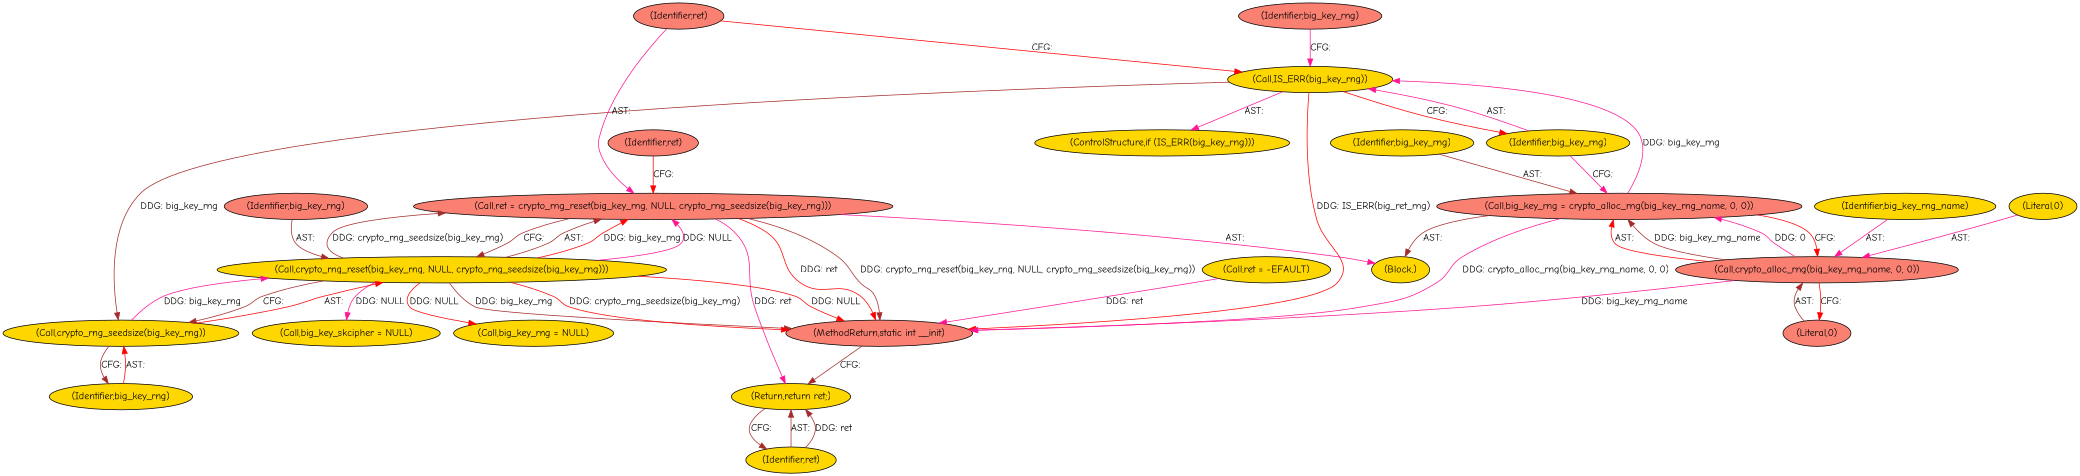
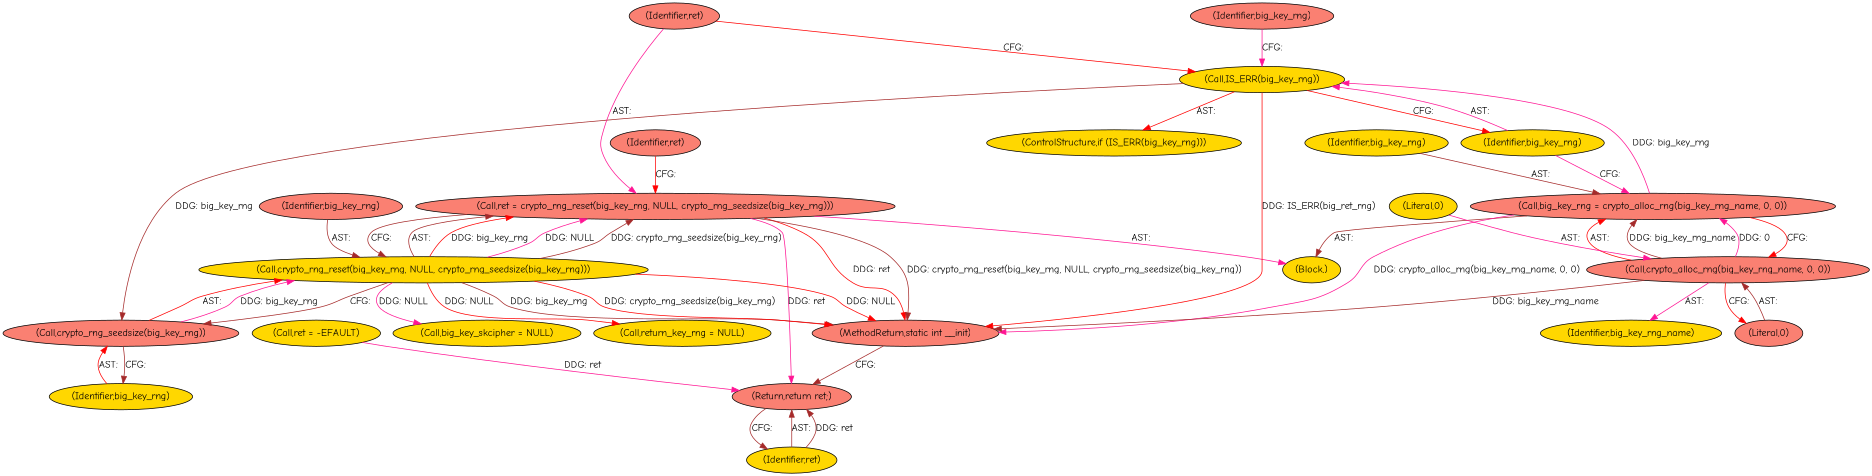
(1240, 110) -> (1192, 110)
(1864, 236) -> (1682, 300)
(1083, 300) -> (547, 368)
(1357, 314) -> (1323, 311)
(121, 333) -> (121, 333)
(534, 333) -> (682, 333)
(791, 397) -> (792, 397)
